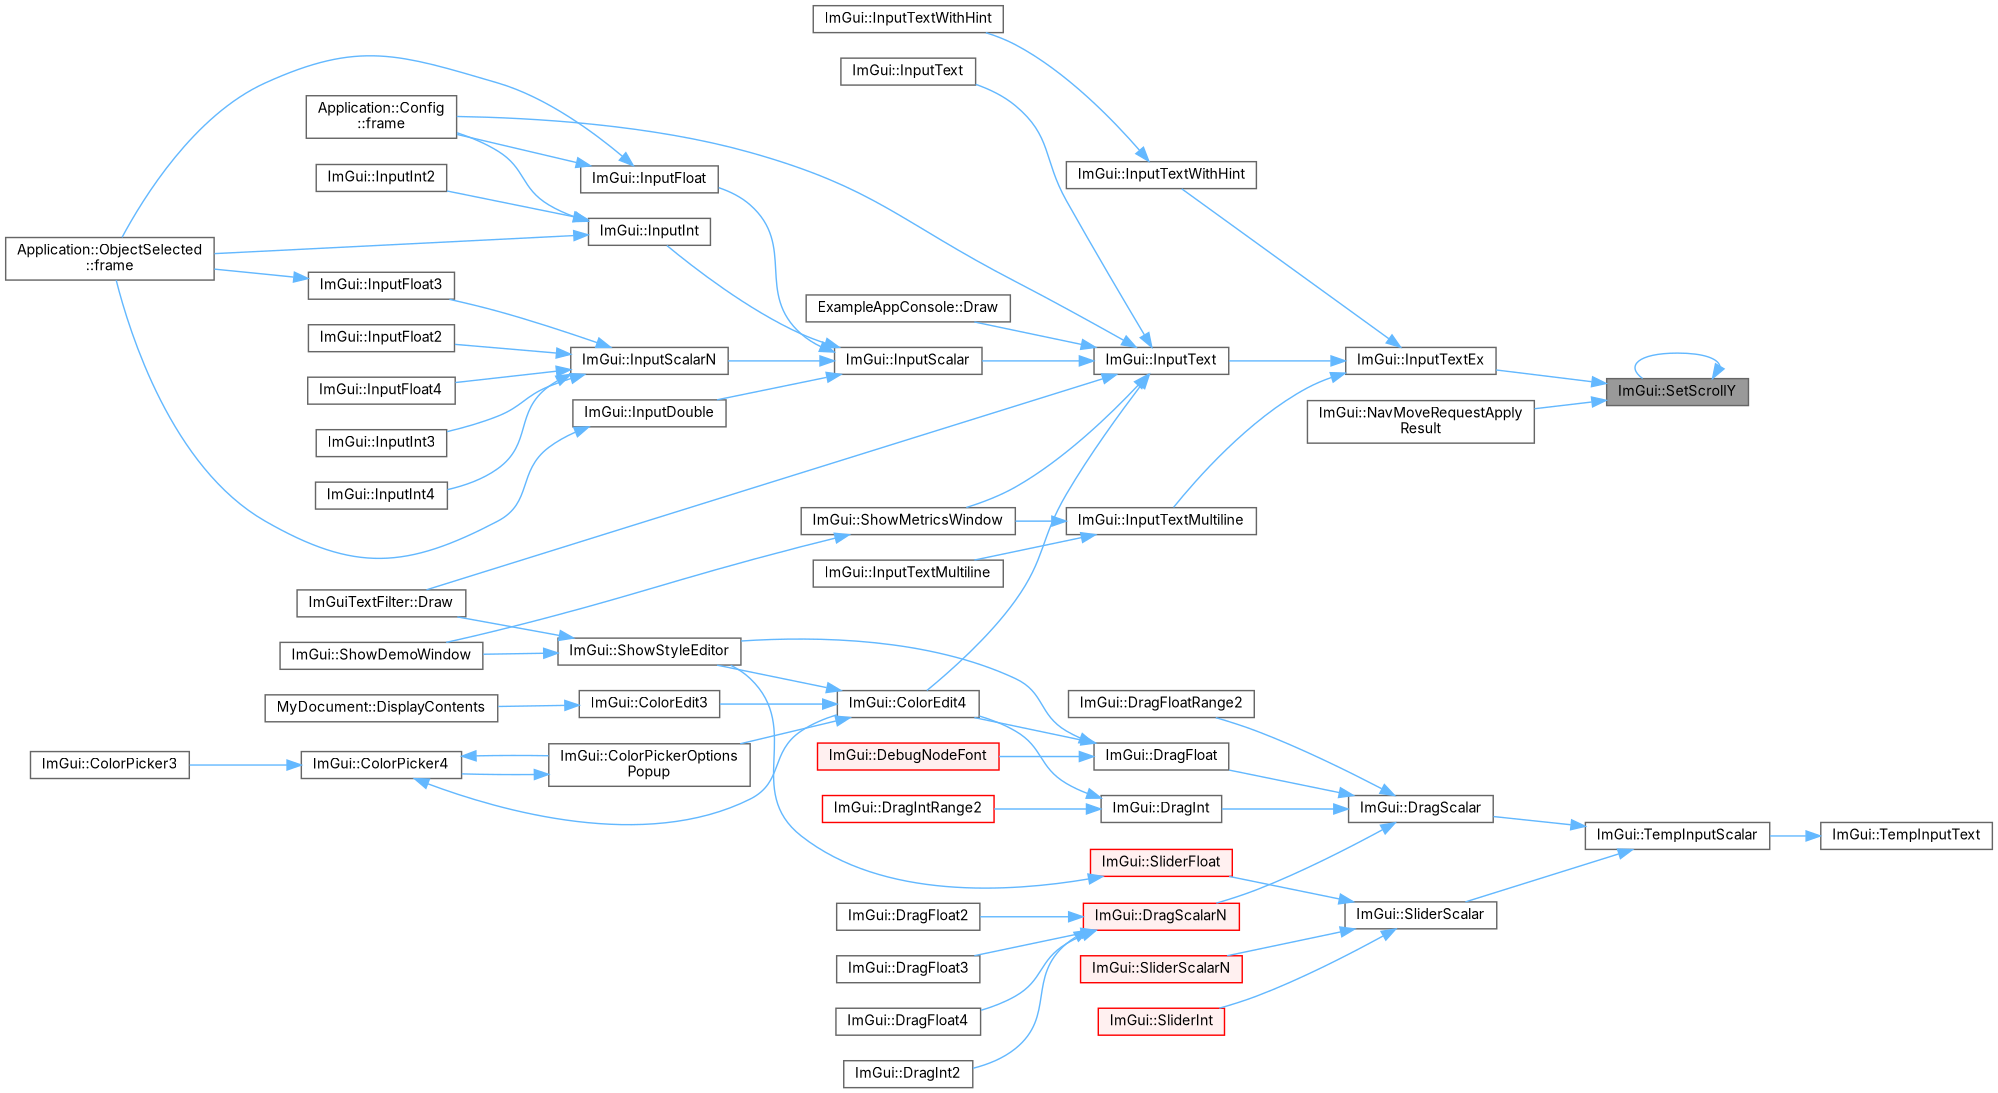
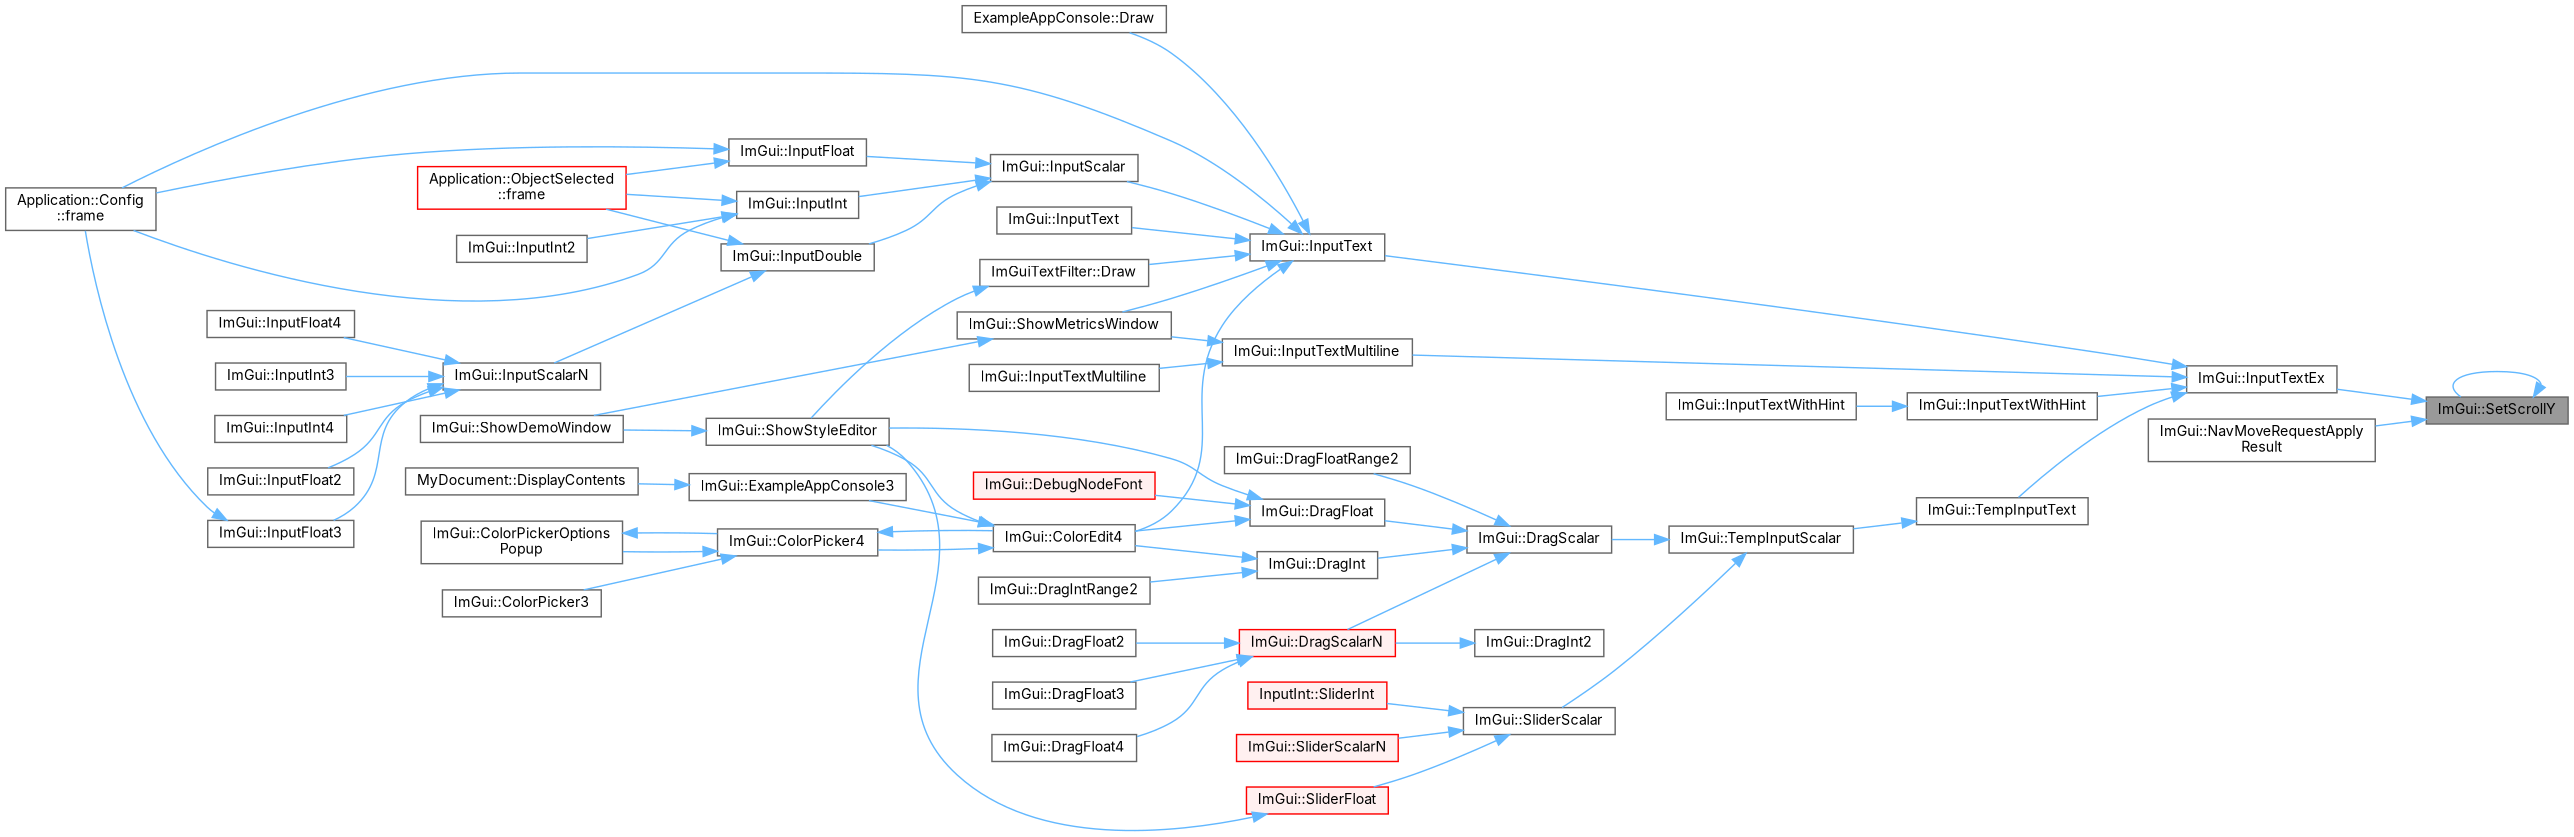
(110, 259) -> (522, 188)
(254, 273) -> (128, 383)
(774, 361) -> (653, 320)
none -> (2091, 440)
(490, 623) -> (886, 346)
(649, 704) -> (798, 487)
(783, 734) -> (928, 550)
(908, 809) -> (1064, 591)
(1038, 1014) -> (1428, 643)
(1161, 1022) -> (1317, 696)
